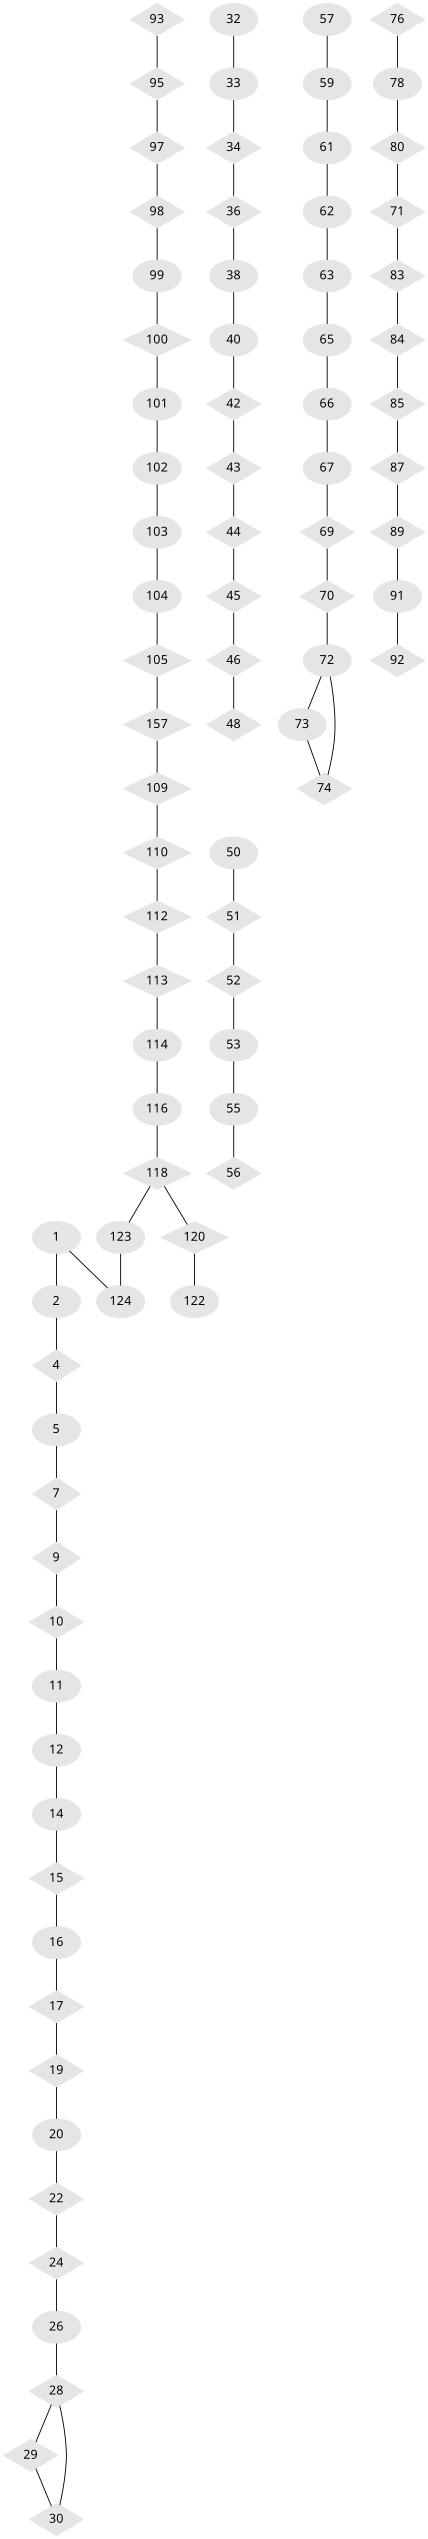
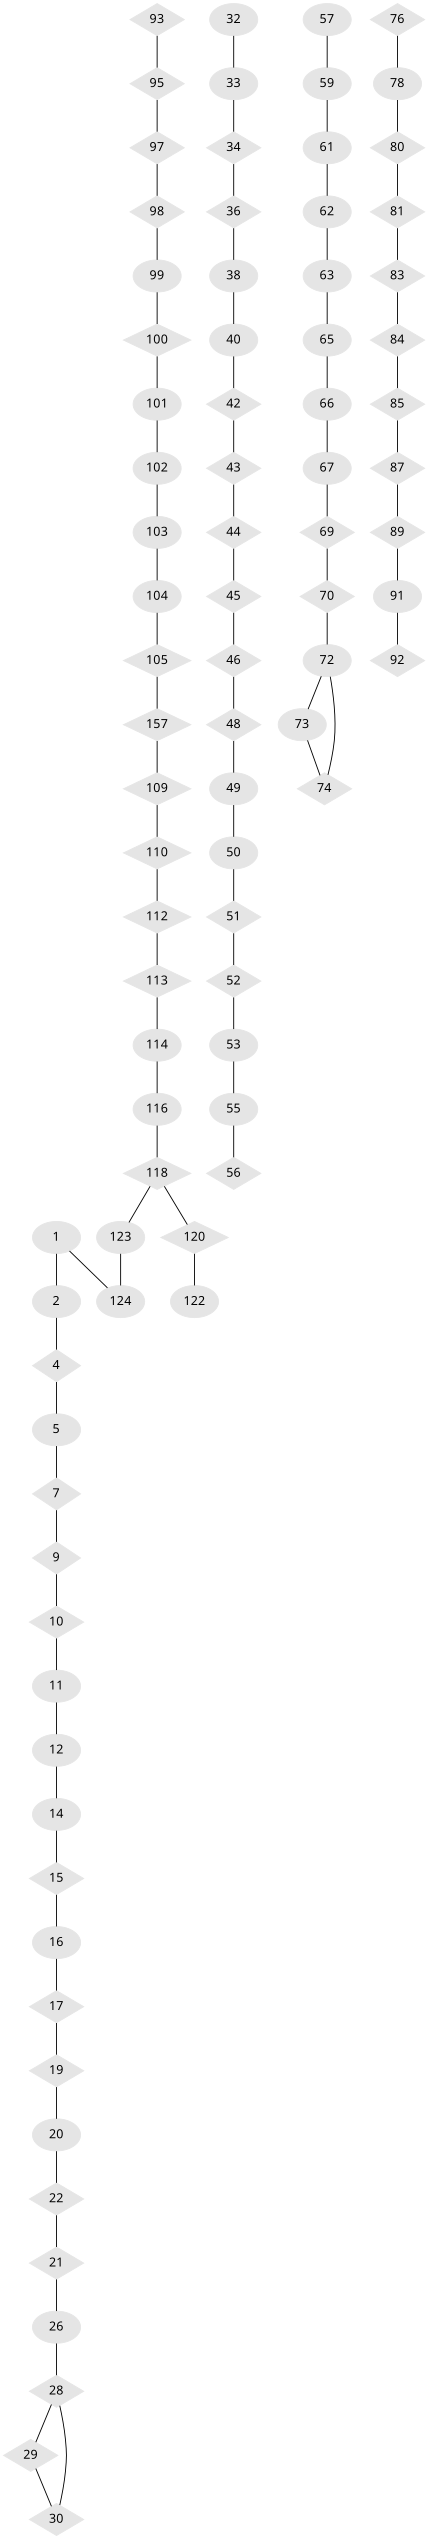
(398, 212) -> (398, 212)
none -> (234, 789)
(57, 2263) -> (57, 2263)
